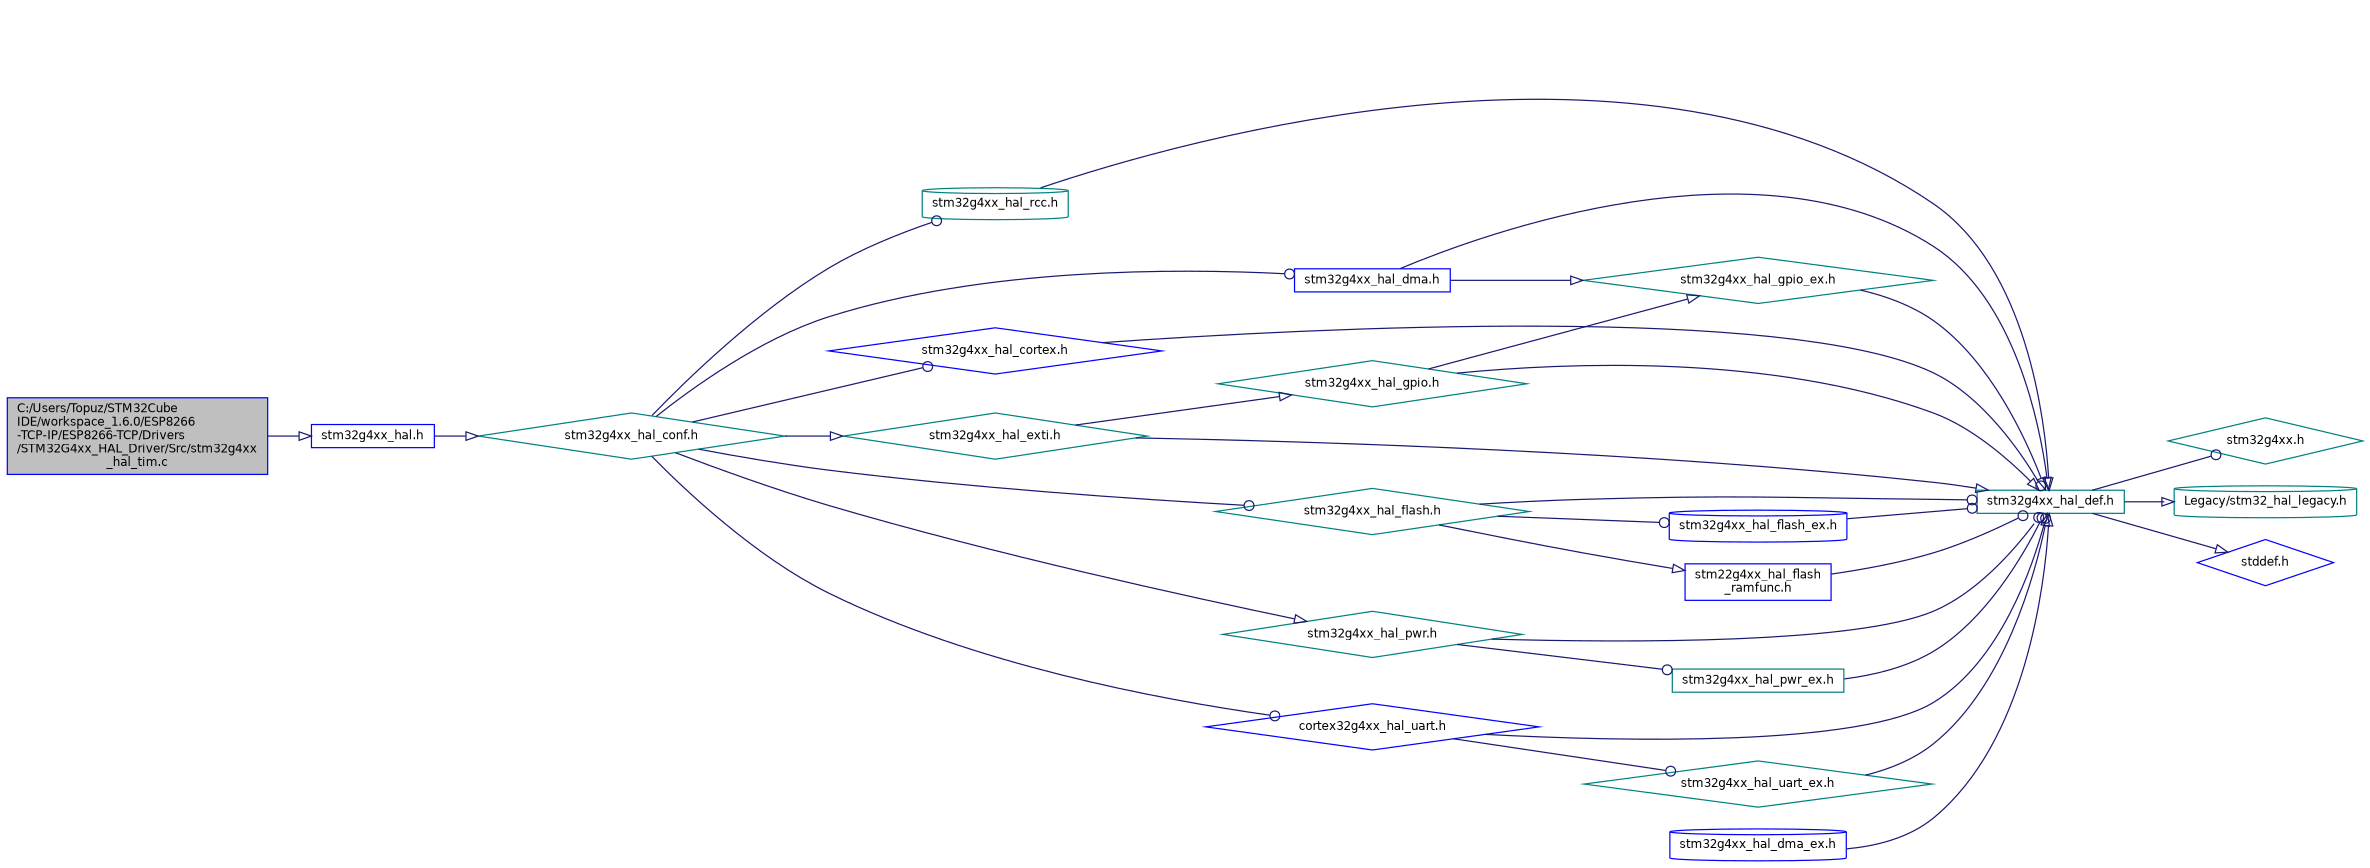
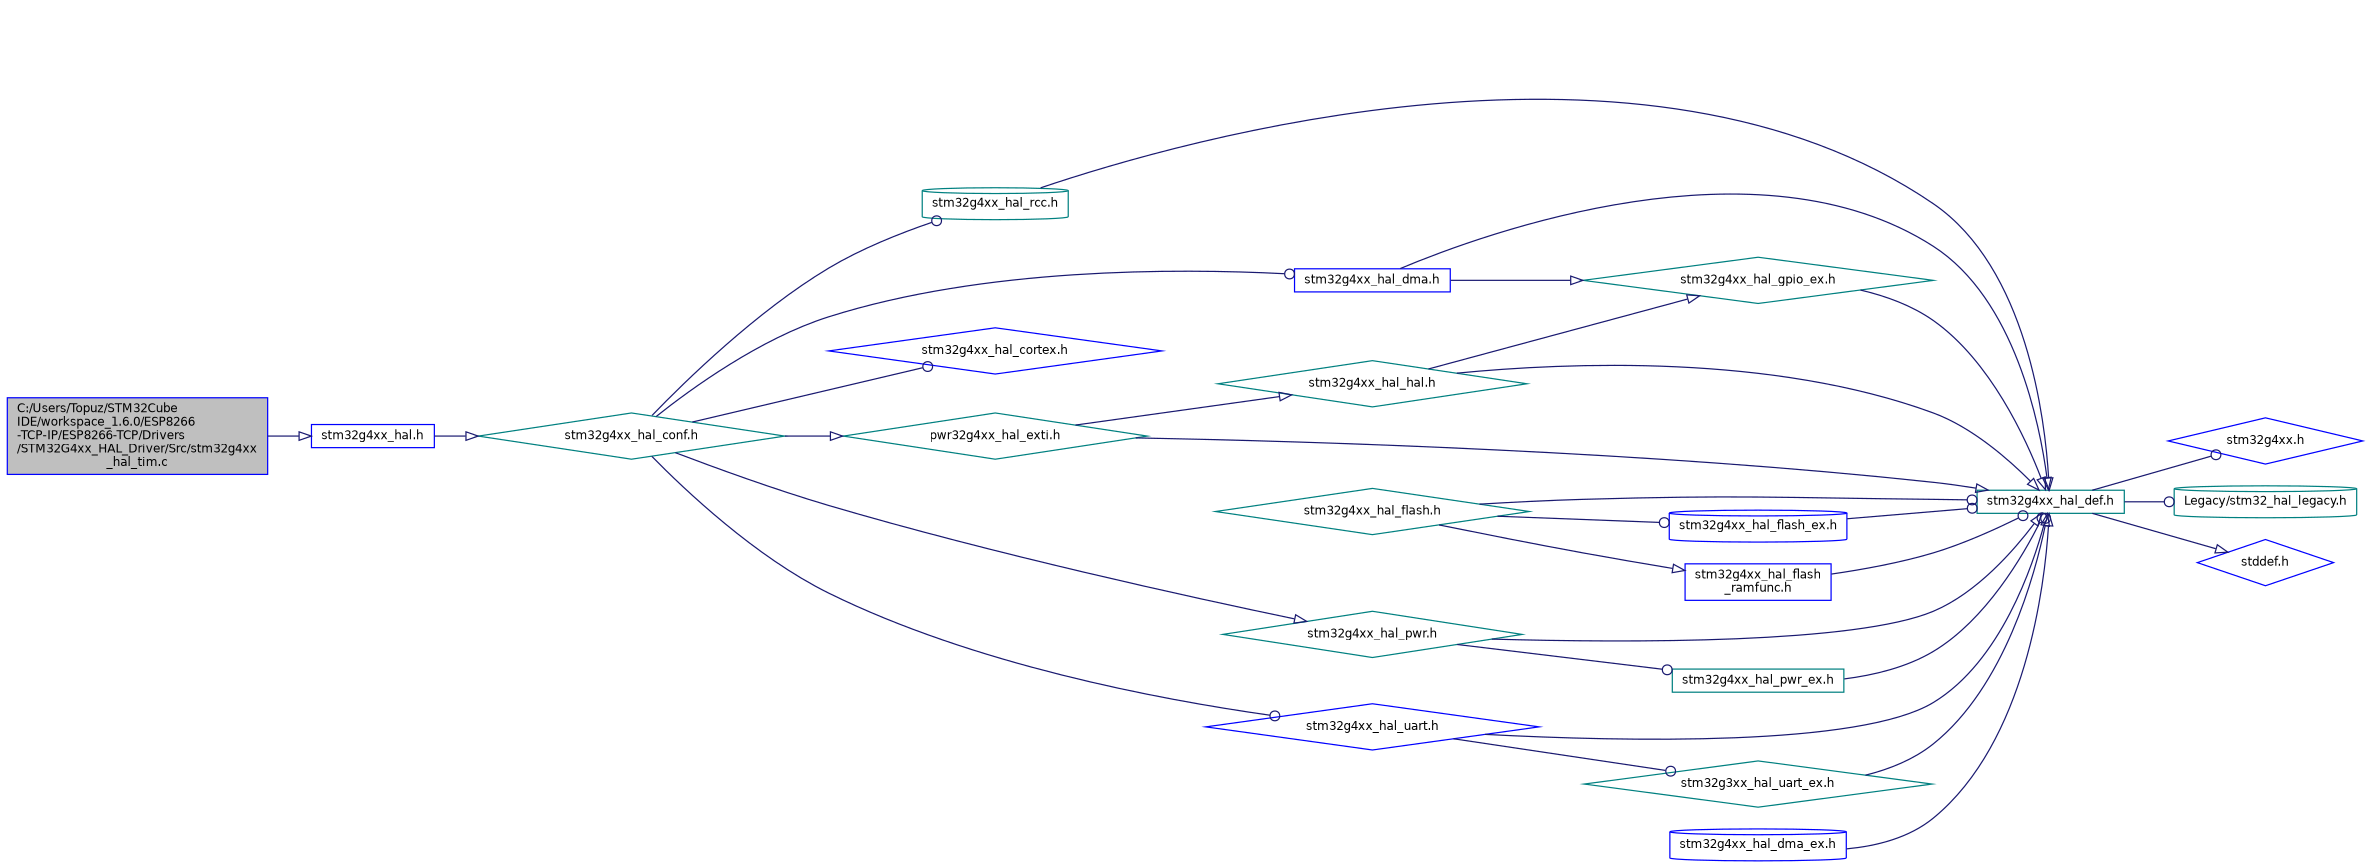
(1621, 328) -> none
(1372, 384) -> (1372, 384)
(995, 436) -> (995, 436)
(2265, 441) -> (2265, 441)
(970, 485) -> none
(2144, 502) -> (2144, 502)
(1758, 582) -> (1758, 582)
(1781, 636) -> (1781, 636)
(1372, 727) -> (1372, 727)
(1758, 784) -> (1758, 784)
